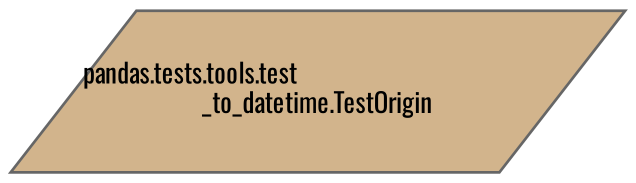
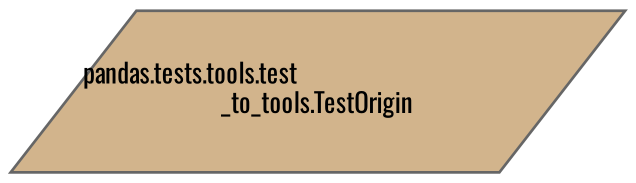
(318, 92) -> (318, 92)
